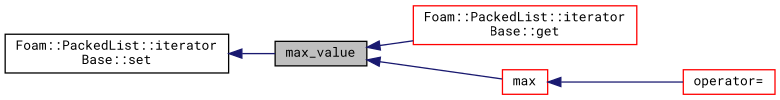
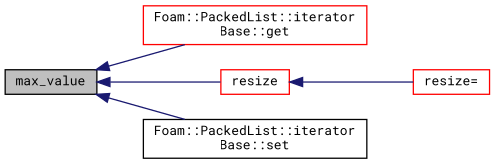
(259, 54) -> (147, 109)
(525, 82) -> (255, 82)
(729, 82) -> (451, 82)
